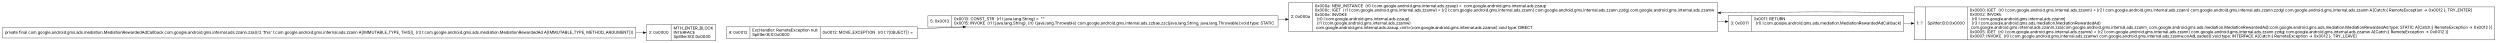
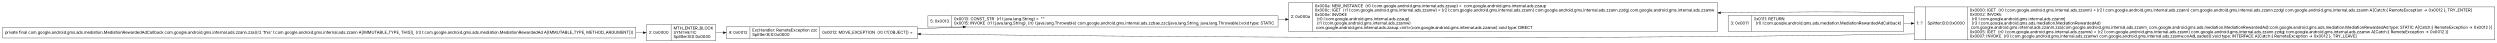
(1771, 19) -> (1770, 19)
(1722, 21) -> none
(785, 30) -> (785, 30)
(684, 32) -> (685, 32)
none -> (720, 33)
none -> (1417, 37)
